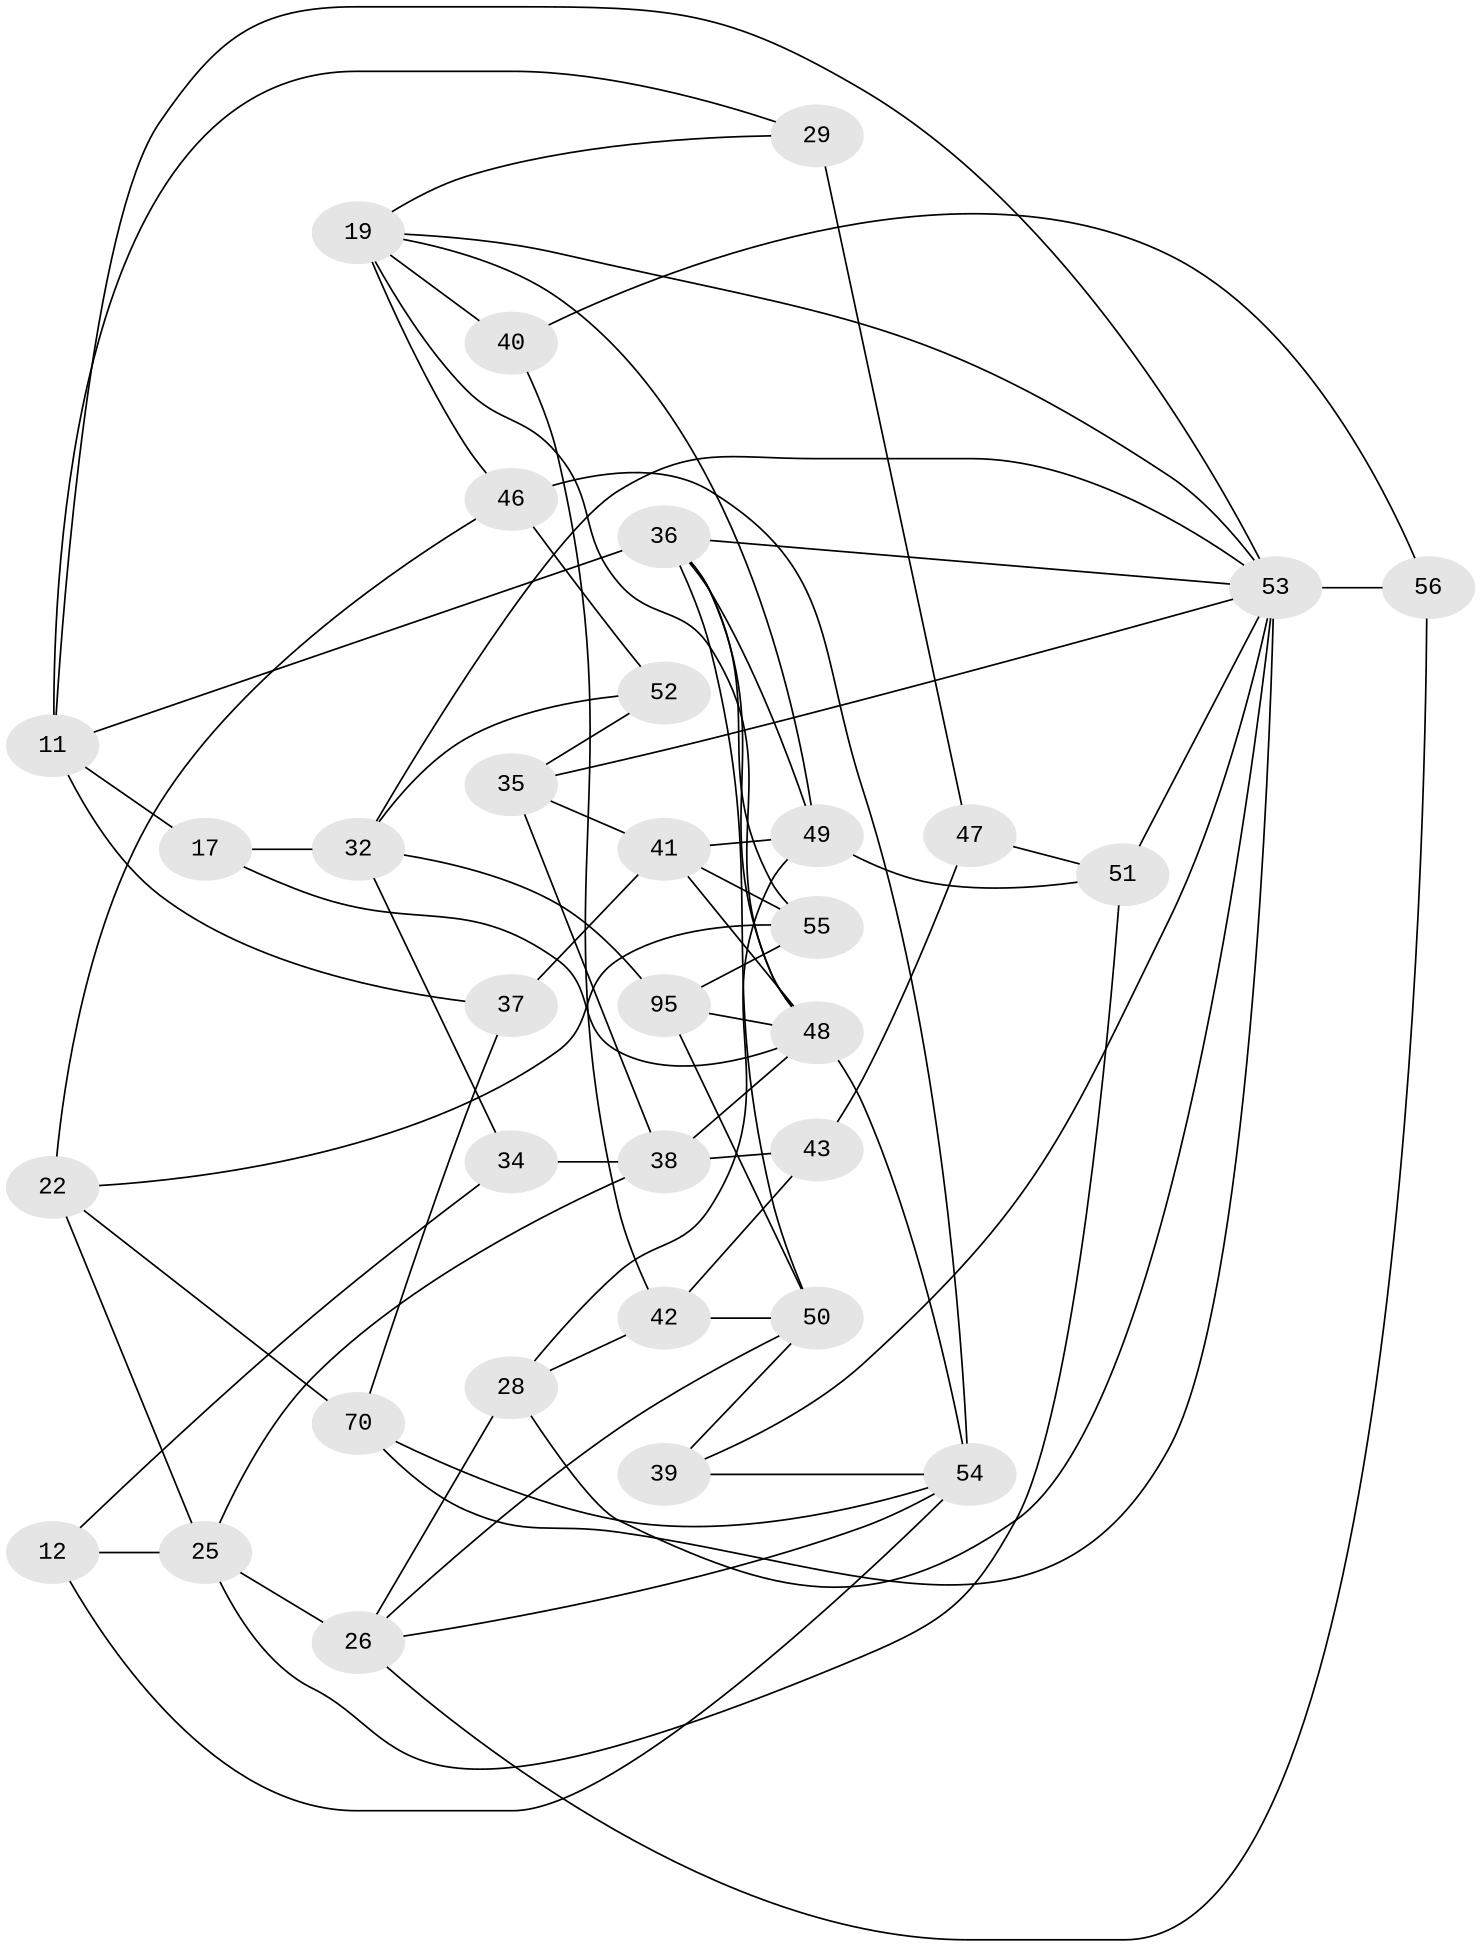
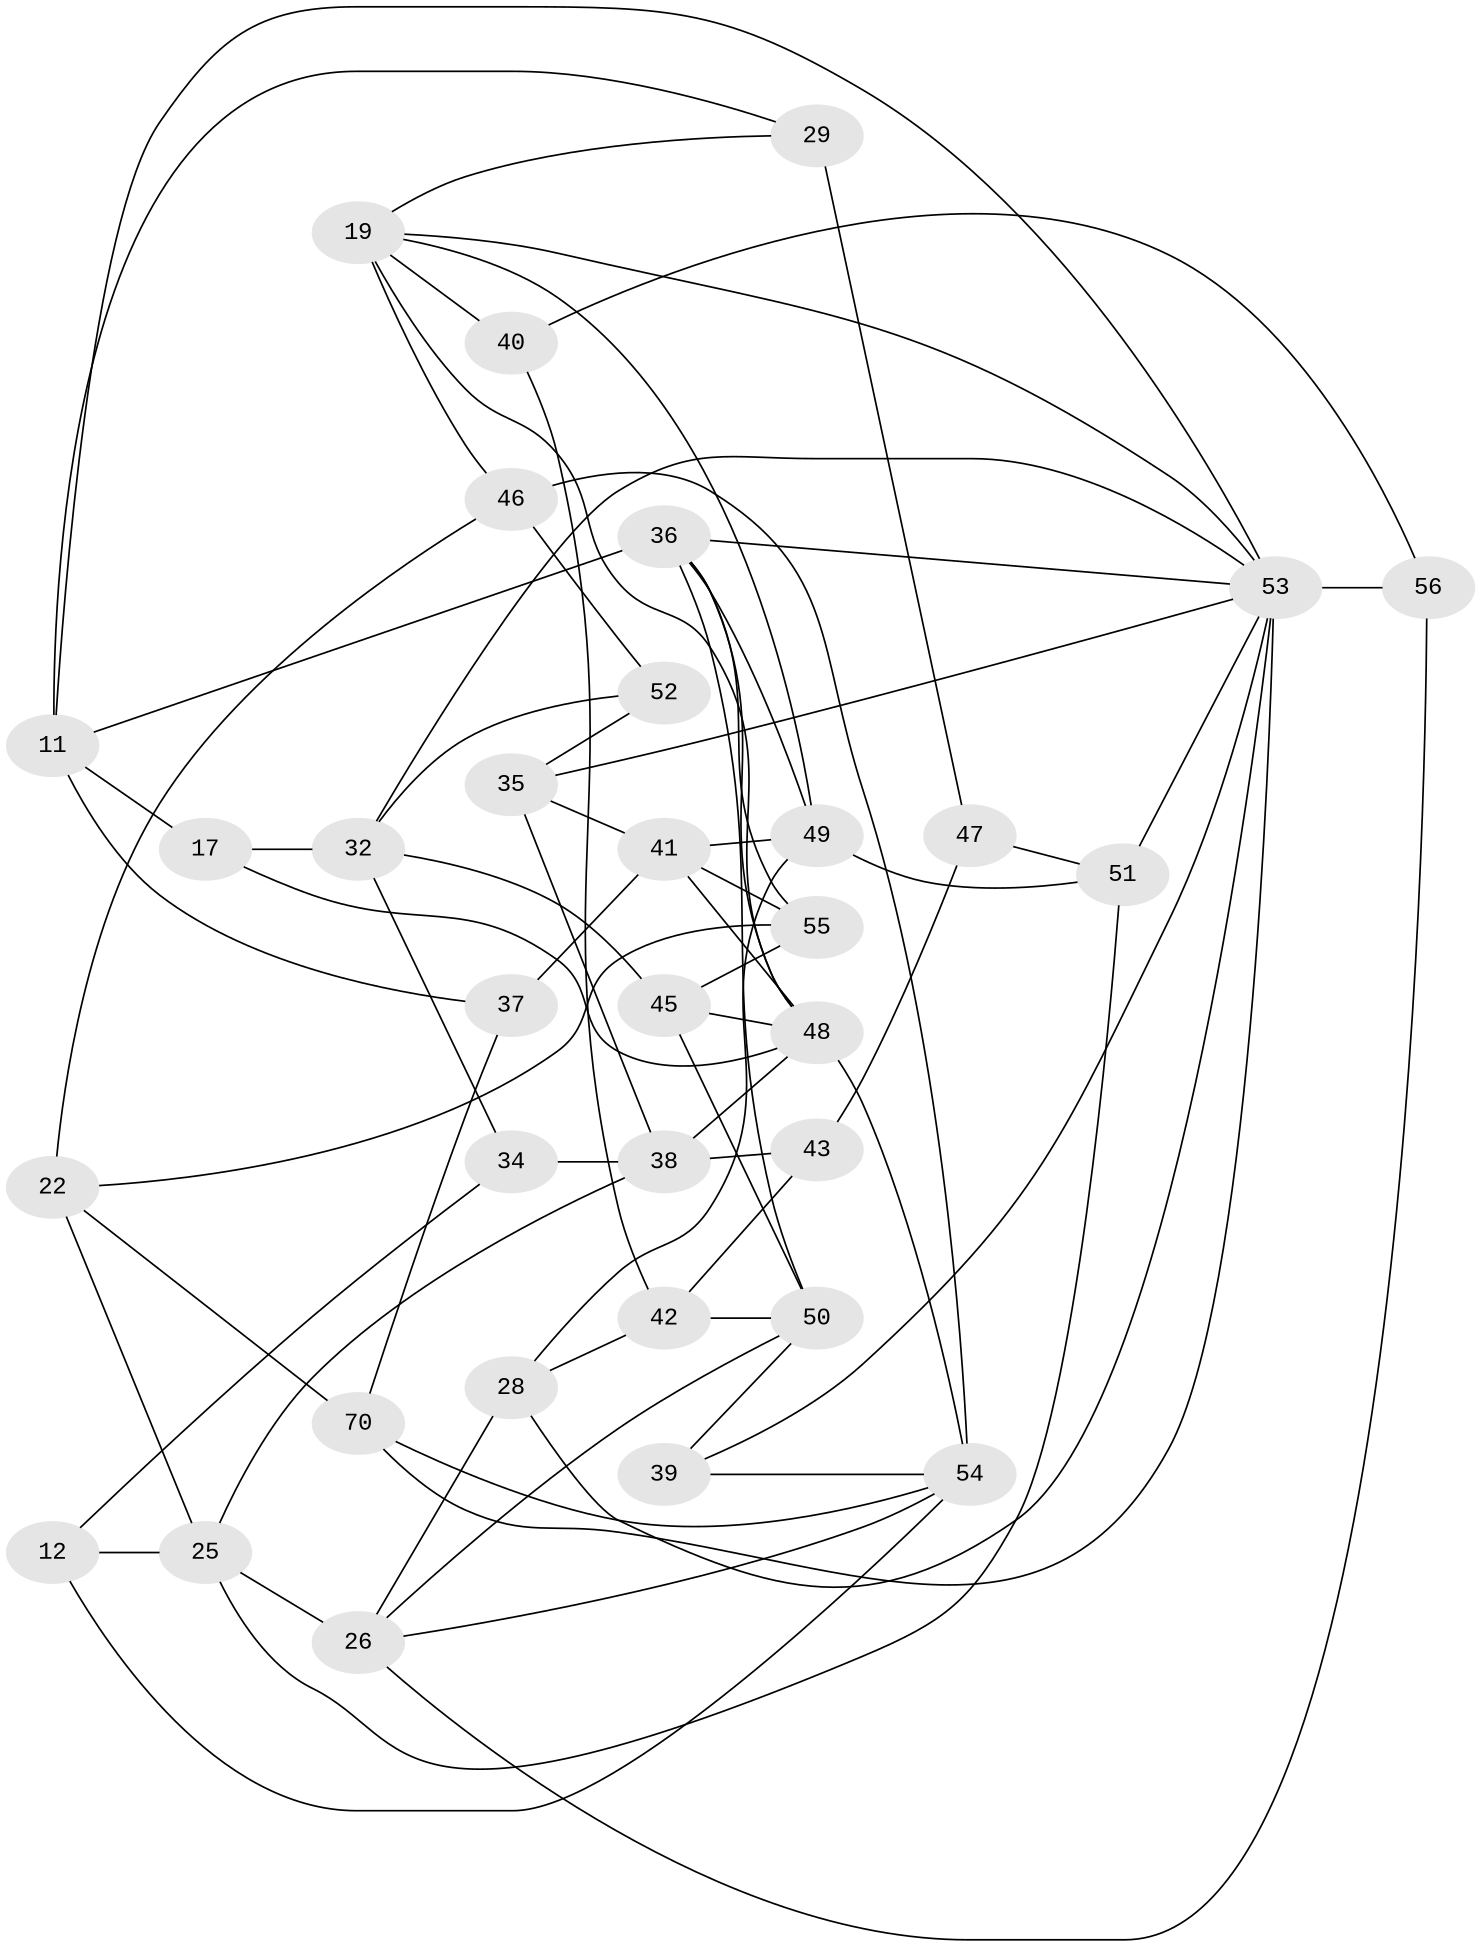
(664, 1006) -> (664, 1006)
